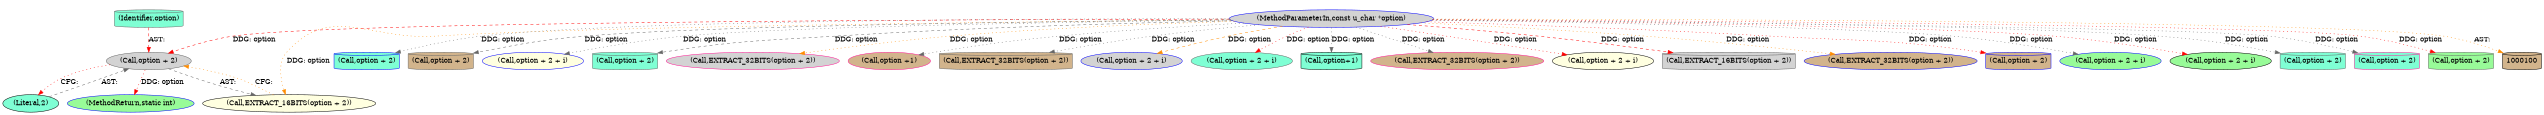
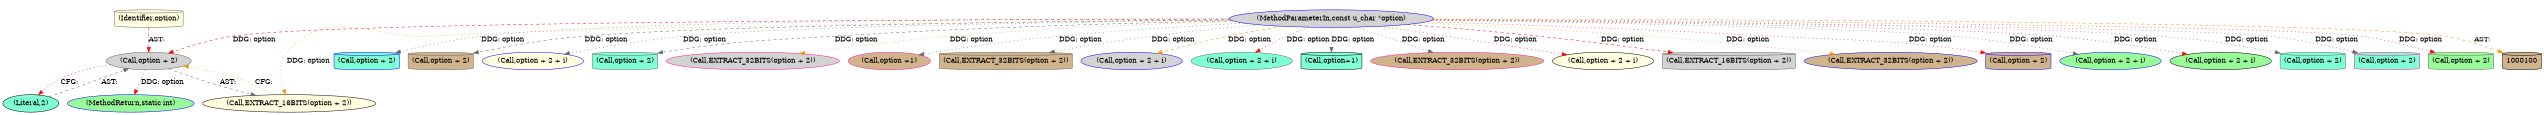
(149, 19) -> (149, 19)
(2127, 24) -> (2127, 24)
